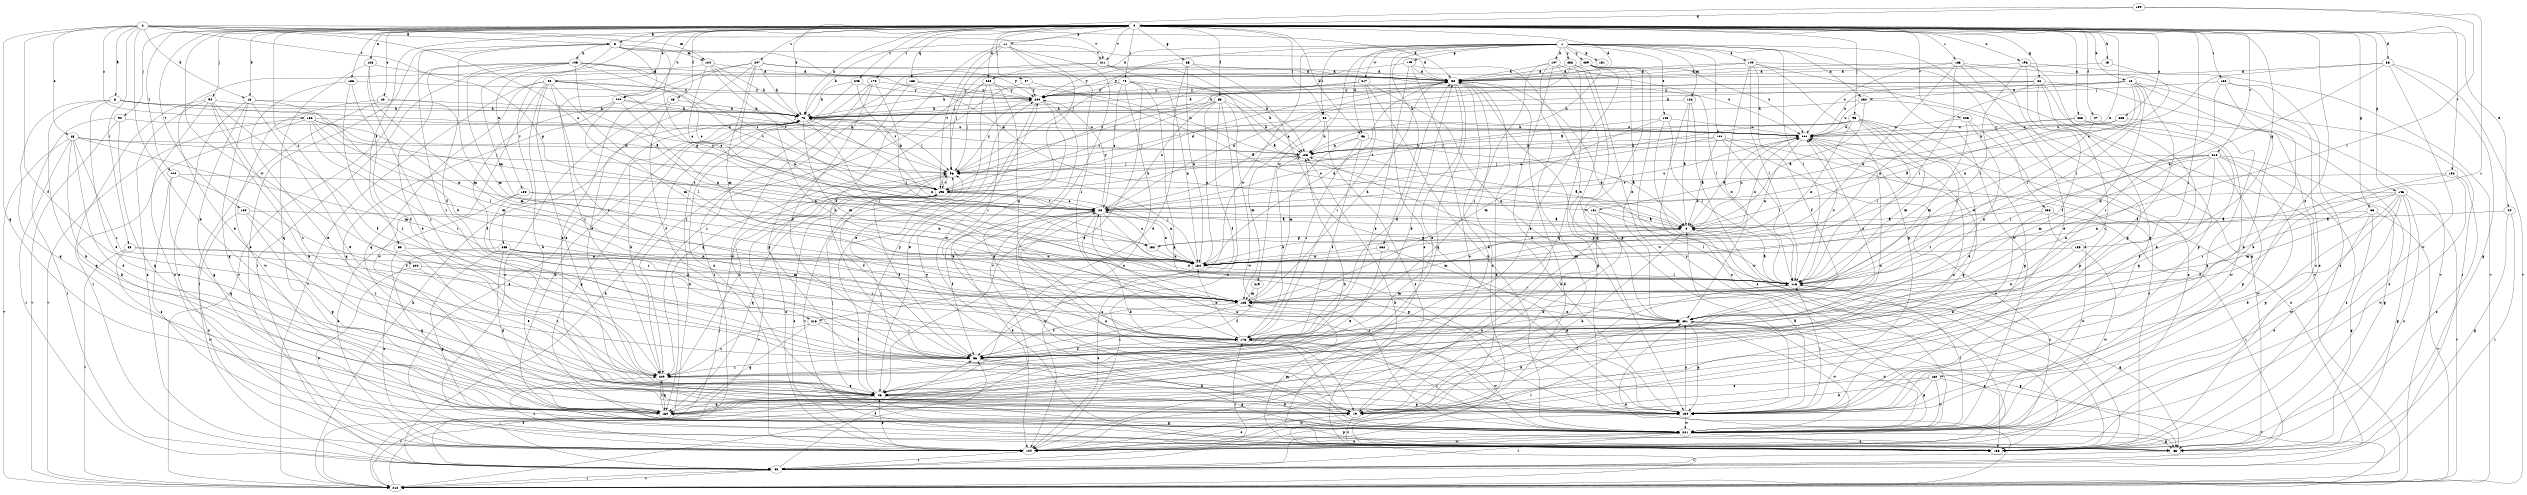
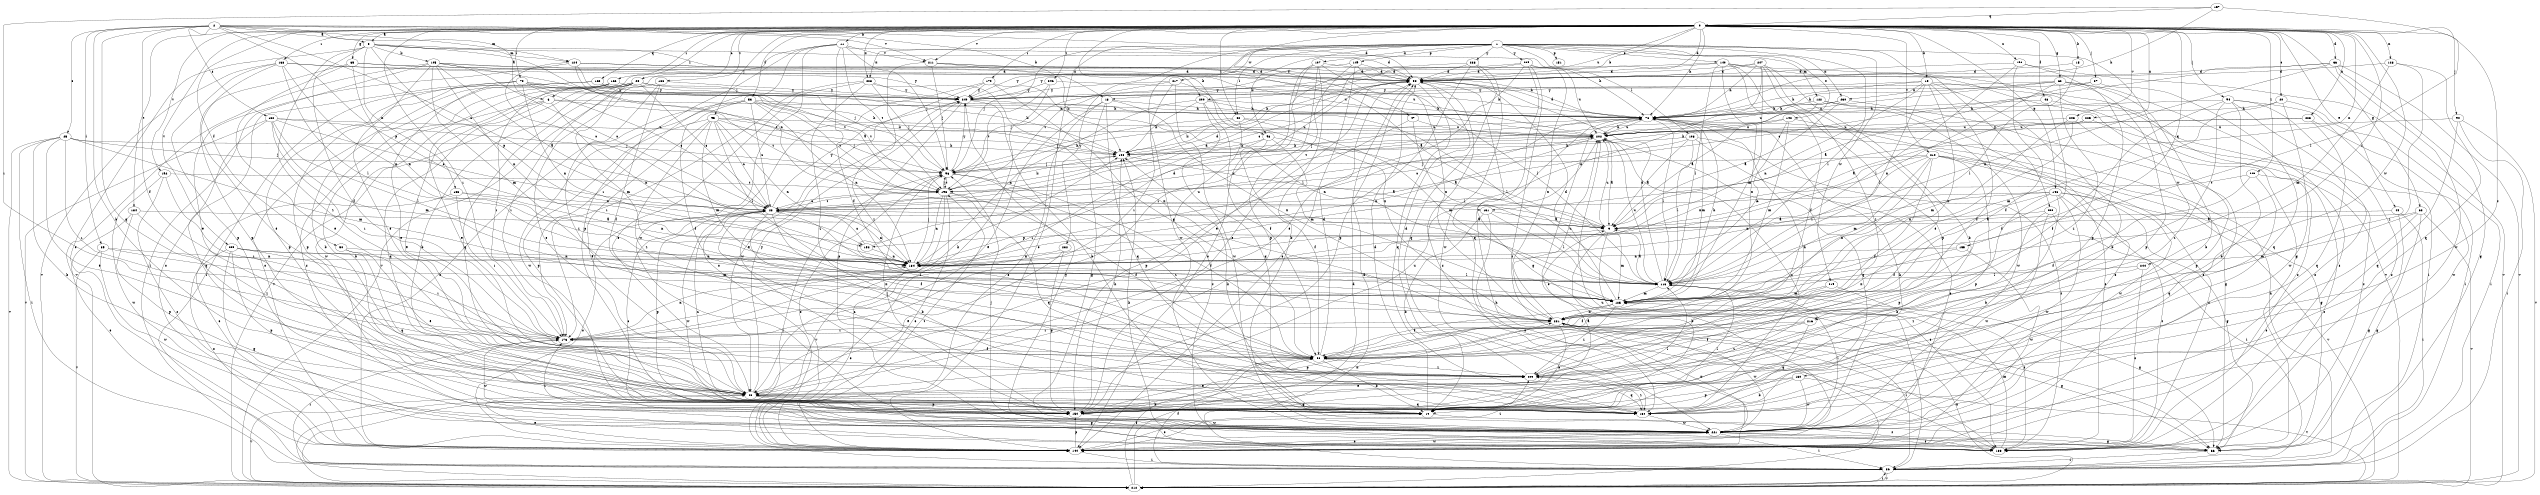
(2139, 7) -> (2217, 7)
(942, 28) -> (1116, 28)
(793, 220) -> (1174, 220)
none -> (620, 328)
(1870, 363) -> (1989, 332)
